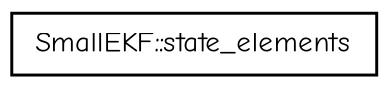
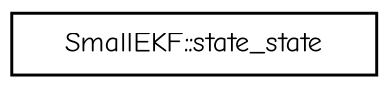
(194, 44) -> (194, 44)
